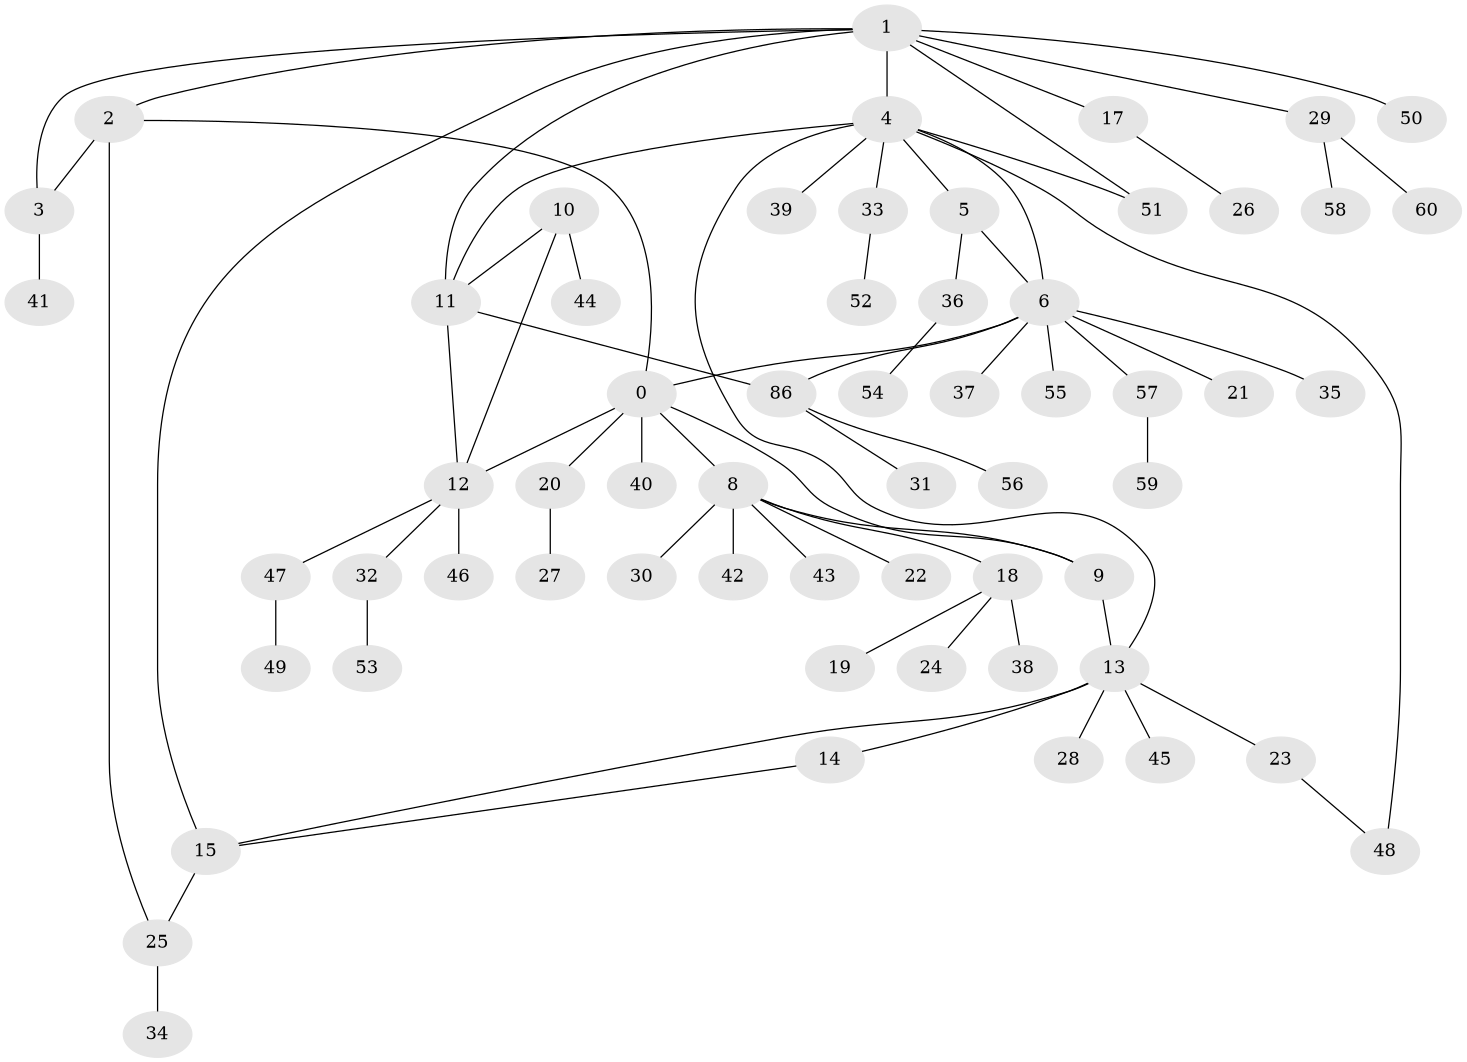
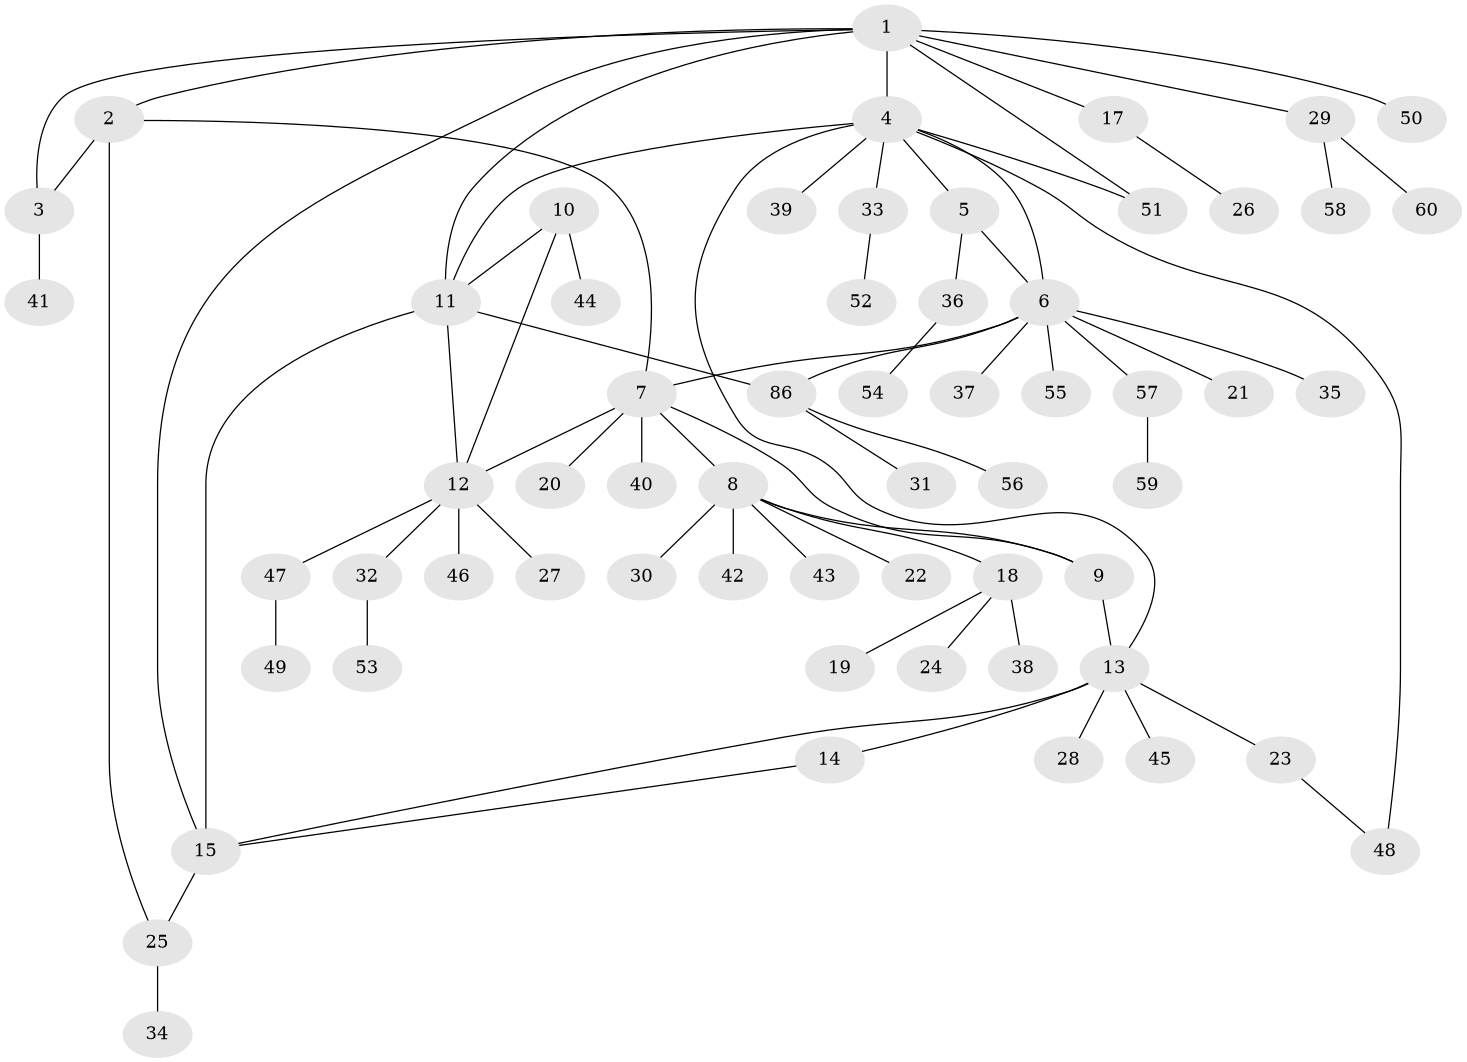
(642, 394) -> (642, 394)
none -> (206, 512)
(550, 531) -> (504, 531)
